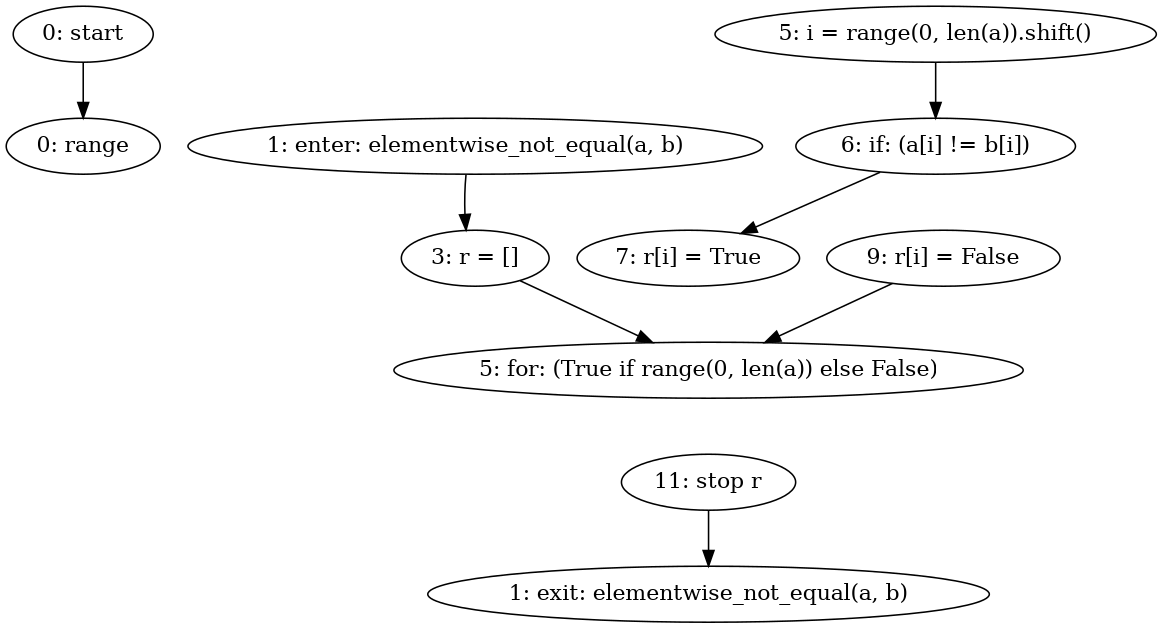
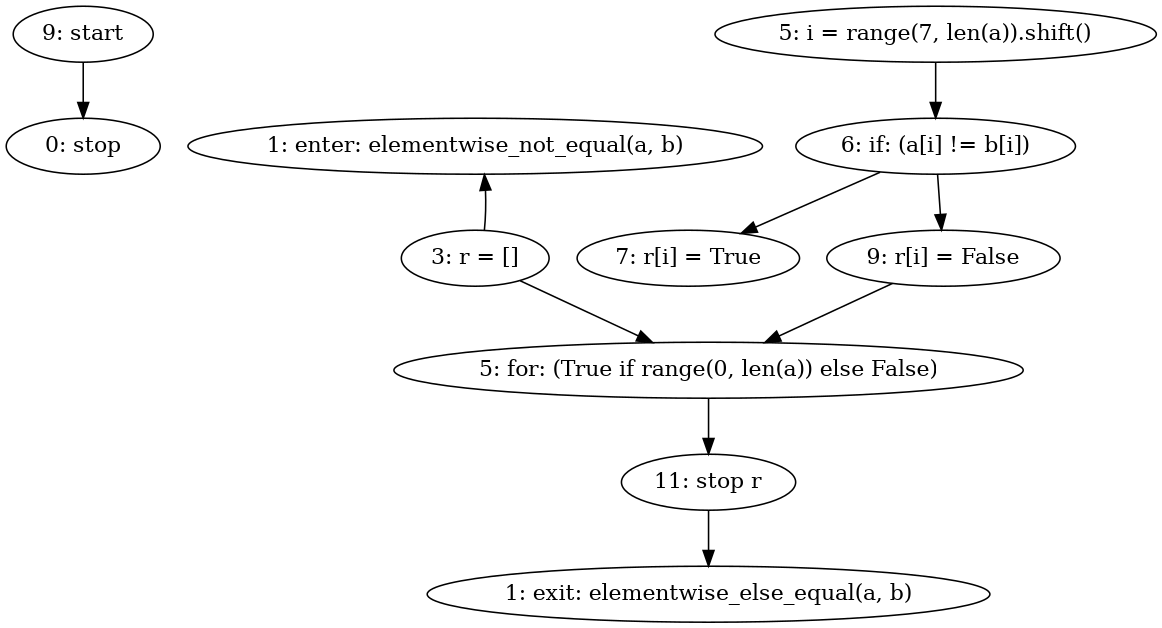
(83, 34) -> (83, 34)
(936, 34) -> (936, 34)
(83, 146) -> (83, 146)
(465, 195) -> (486, 210)
none -> (939, 195)
none -> (709, 419)
(709, 594) -> (709, 594)
